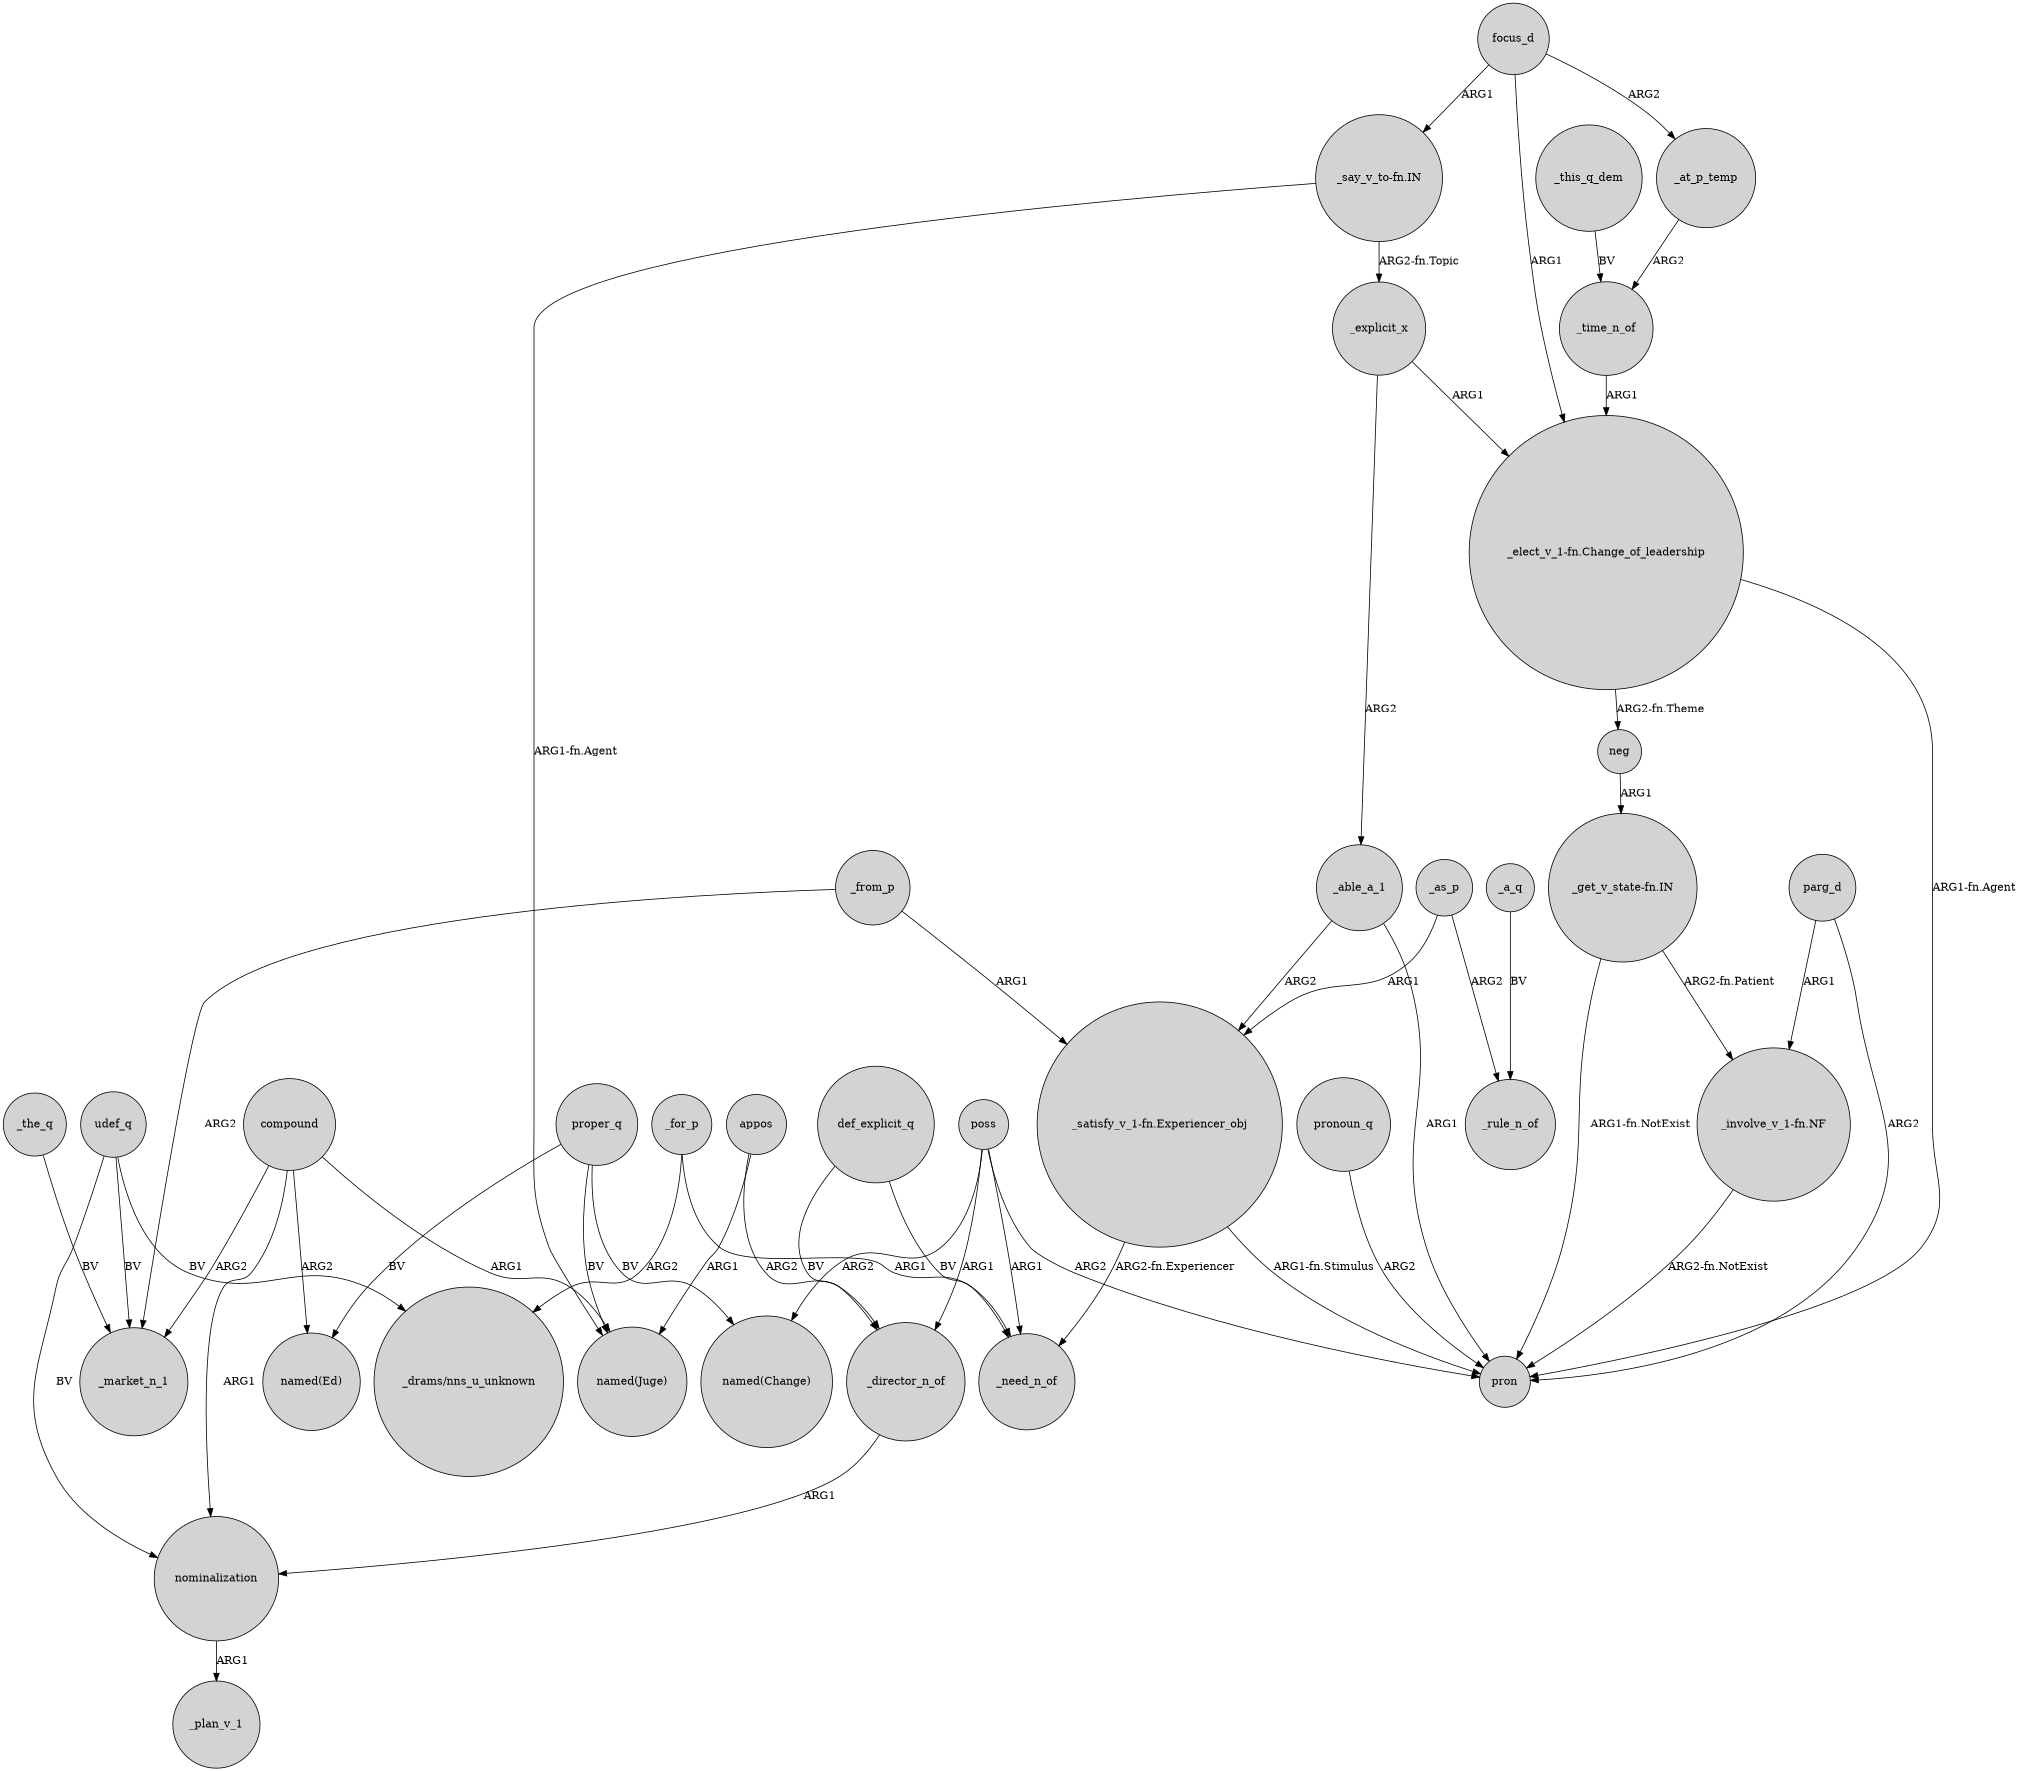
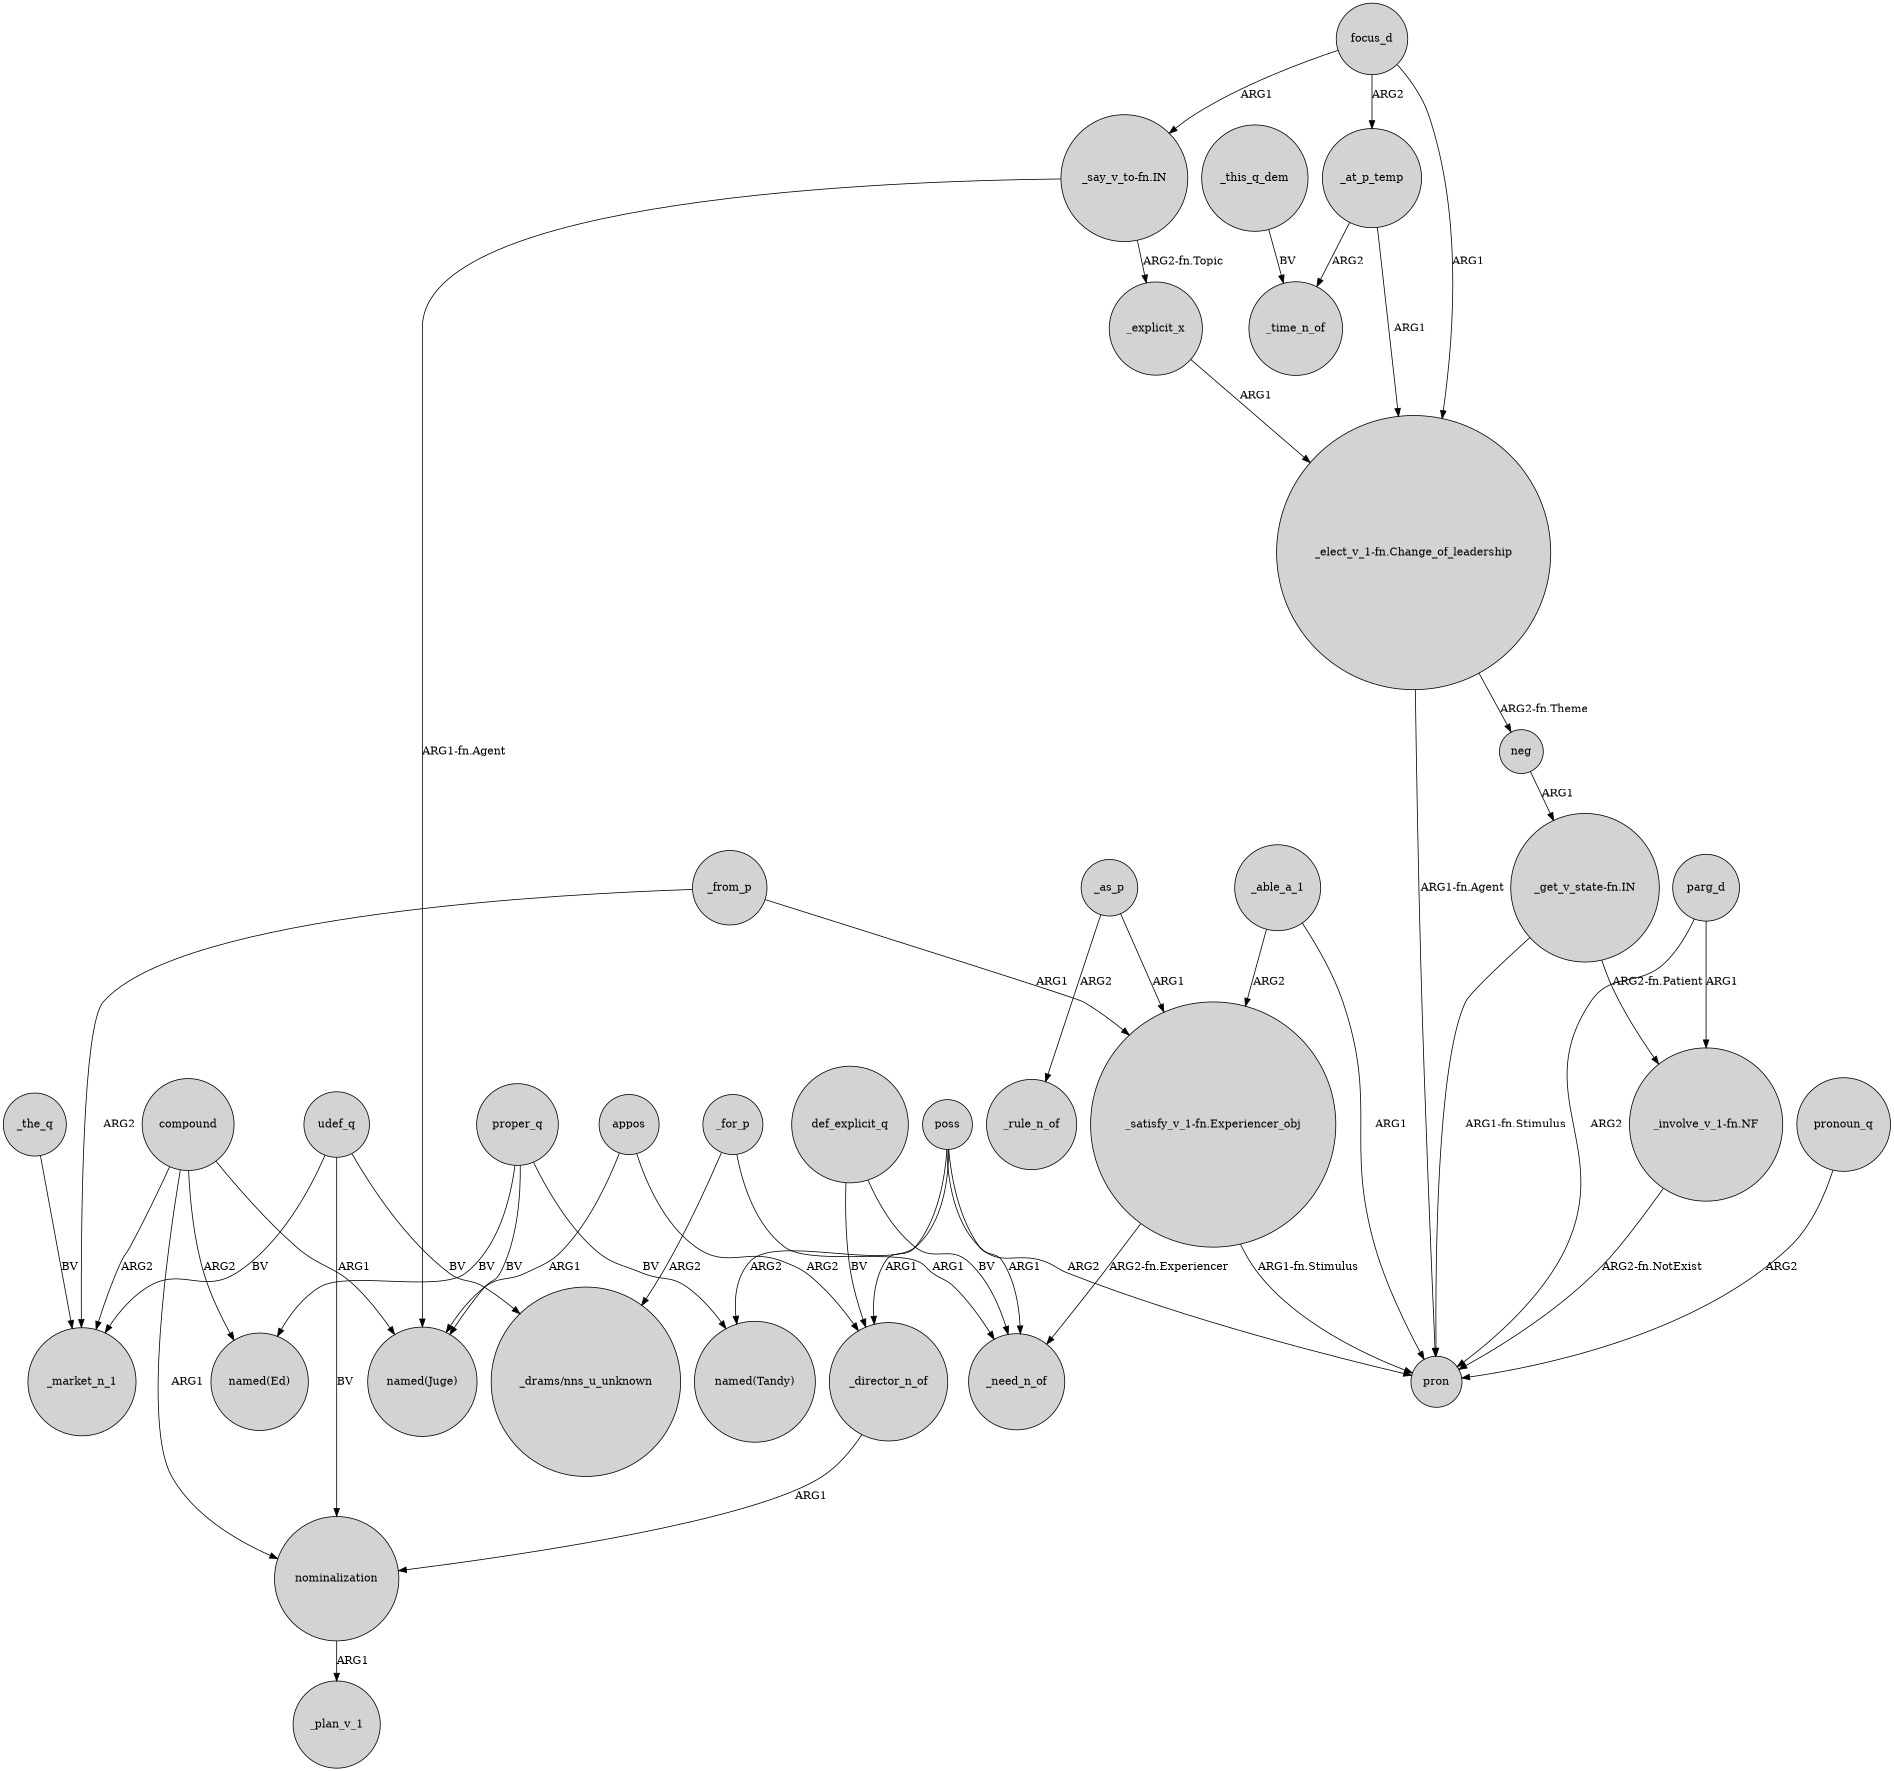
(1606, 392) -> (1388, 318)
(1369, 606) -> none
(1510, 888) -> none
(1640, 1125) -> (1516, 1125)
(767, 1382) -> (755, 1382)
